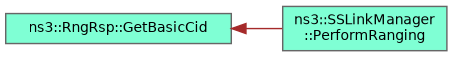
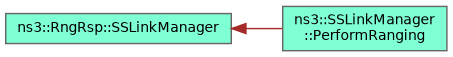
(119, 29) -> (119, 29)
